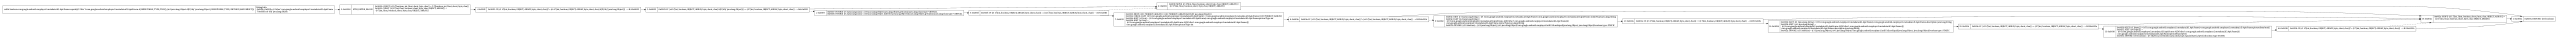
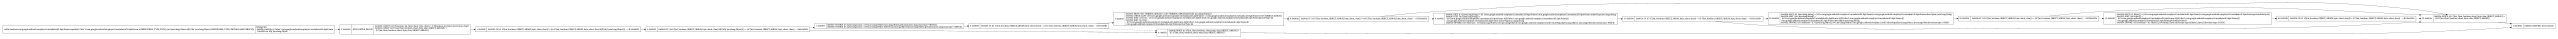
(2468, 27) -> none
